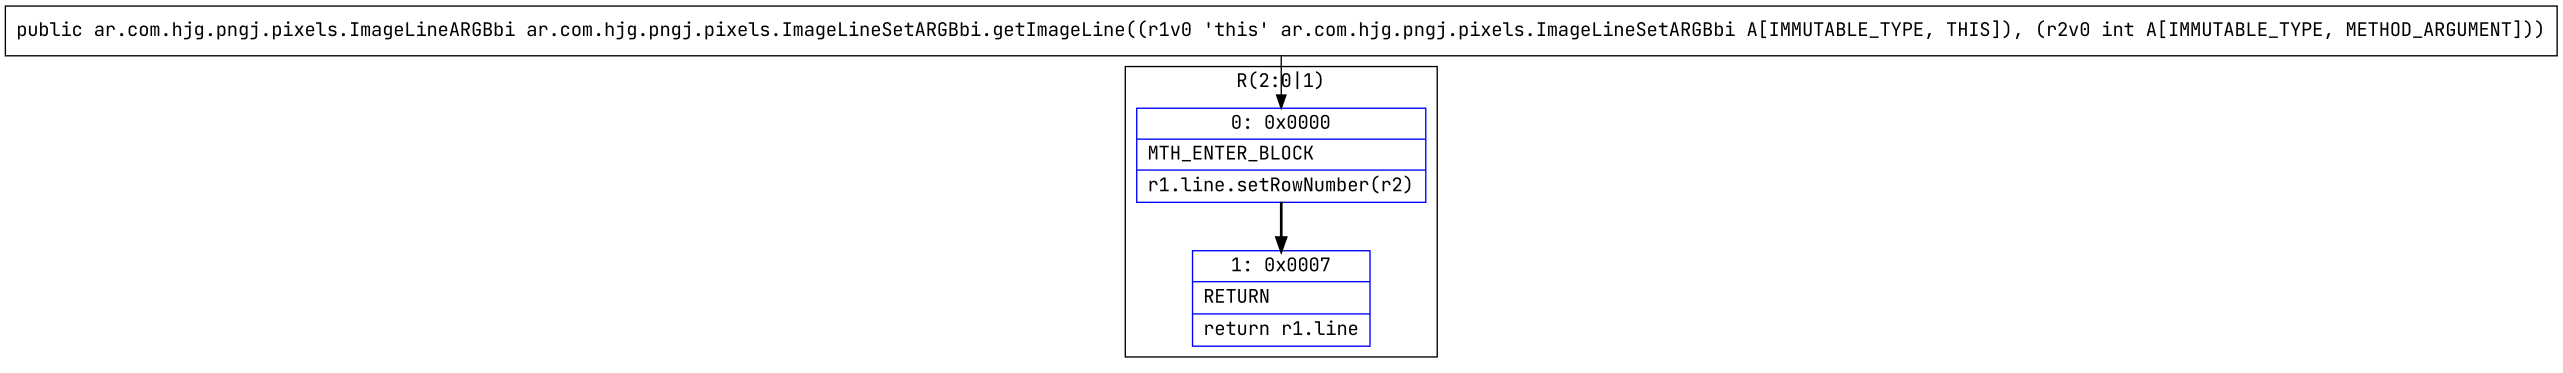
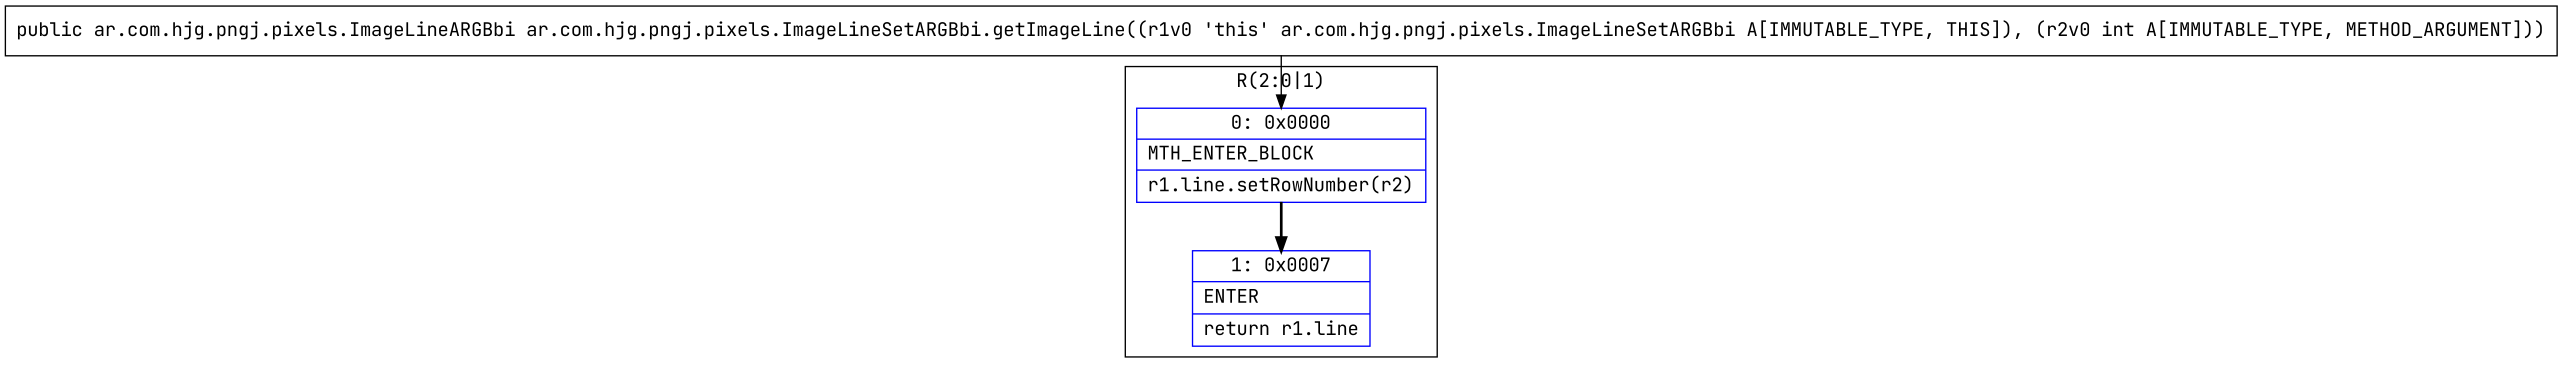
(1237, 297) -> (1232, 297)
